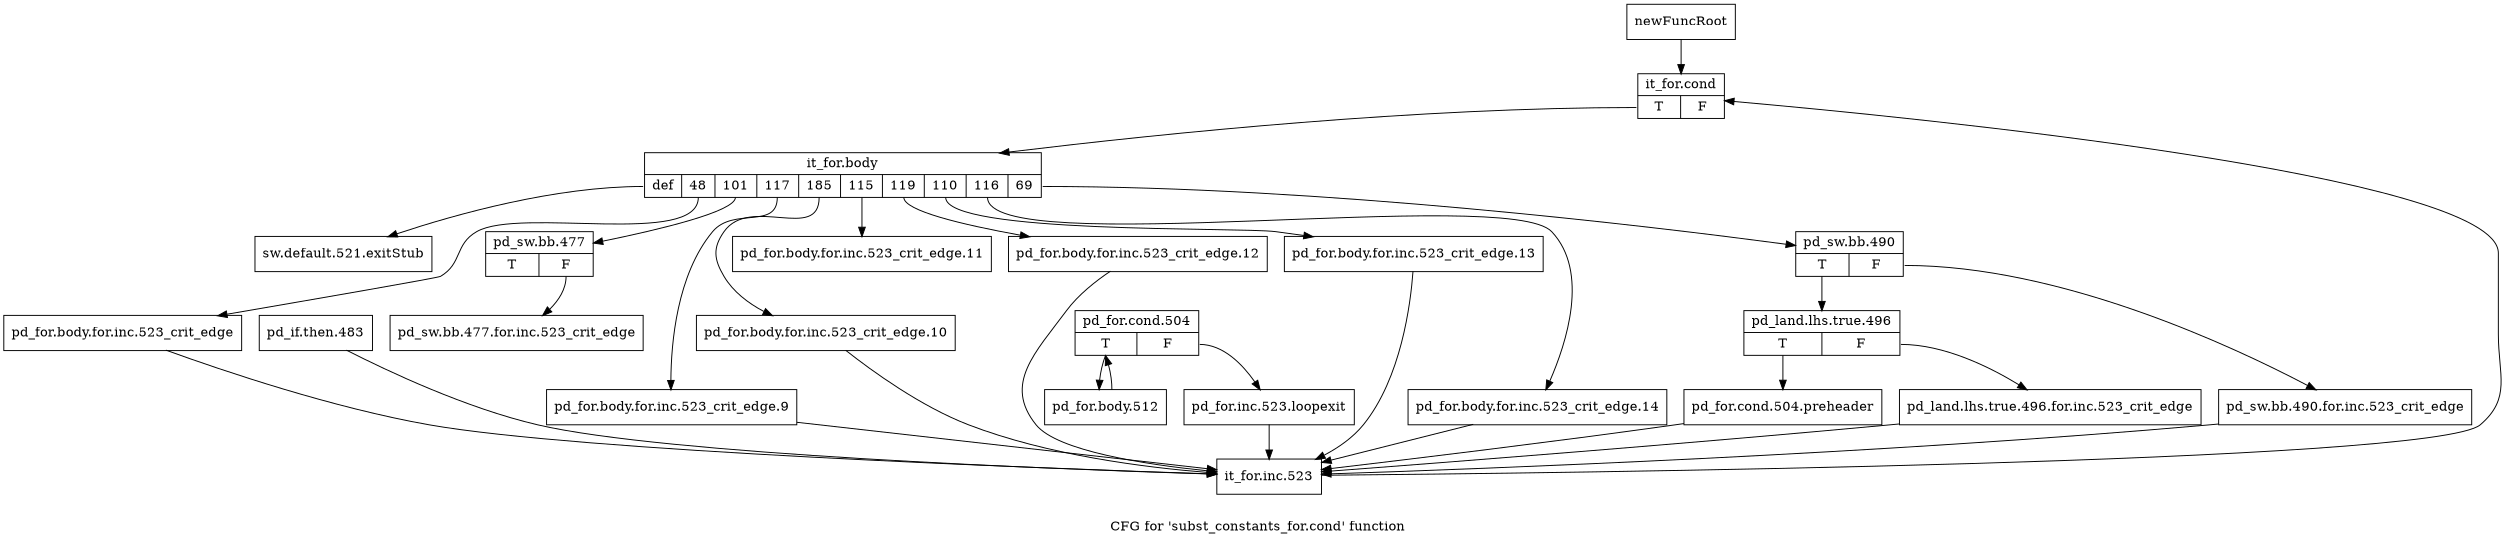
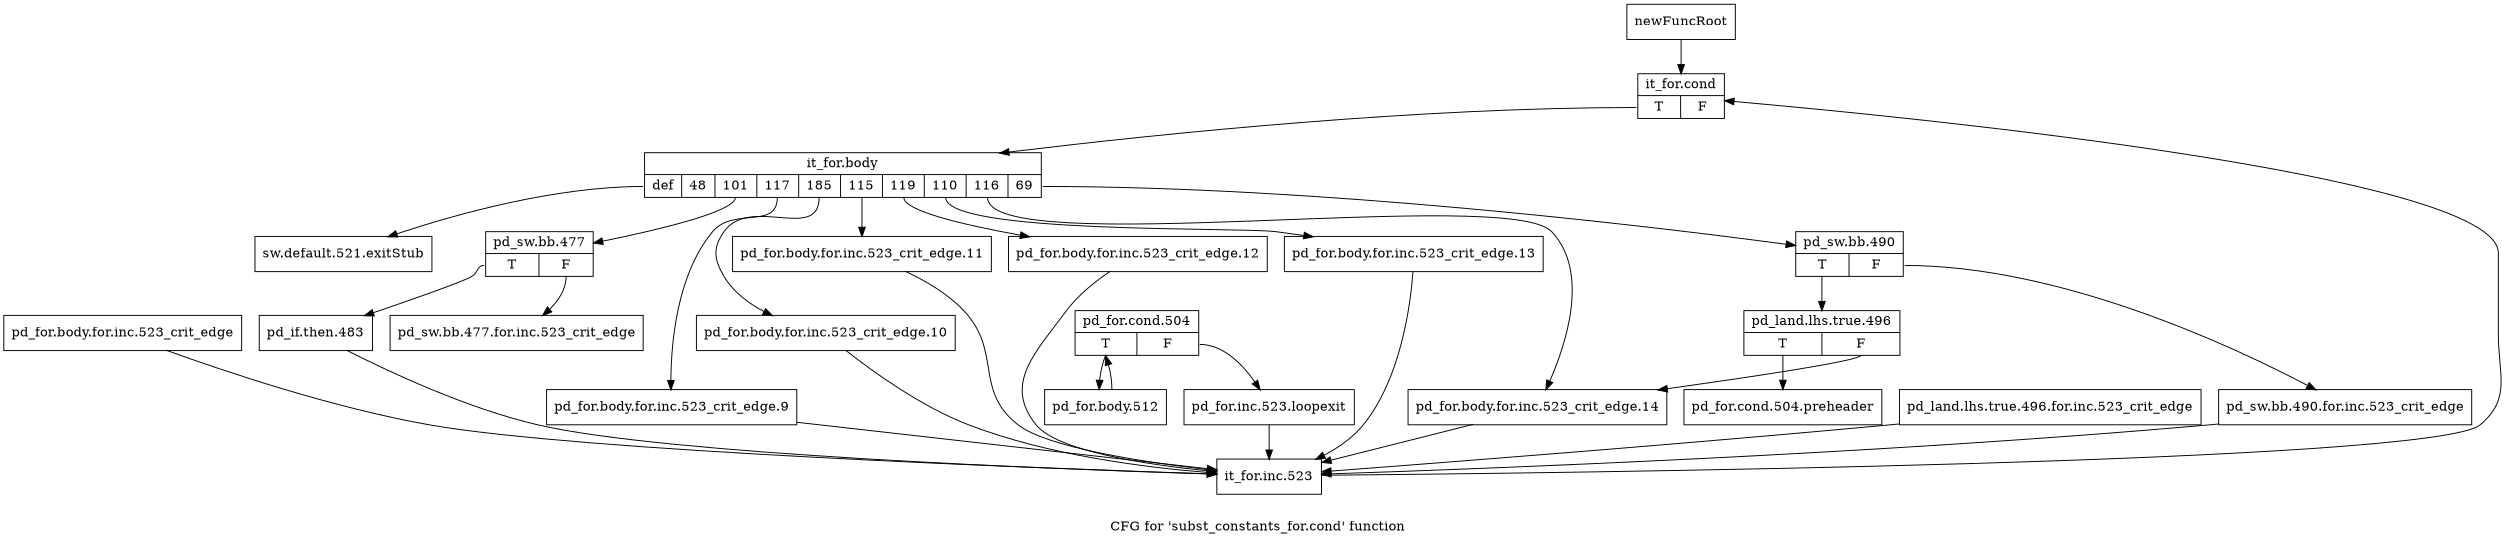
(462, 246) -> none
none -> (431, 293)
(1962, 357) -> (1765, 374)
(1508, 447) -> (1016, 423)
